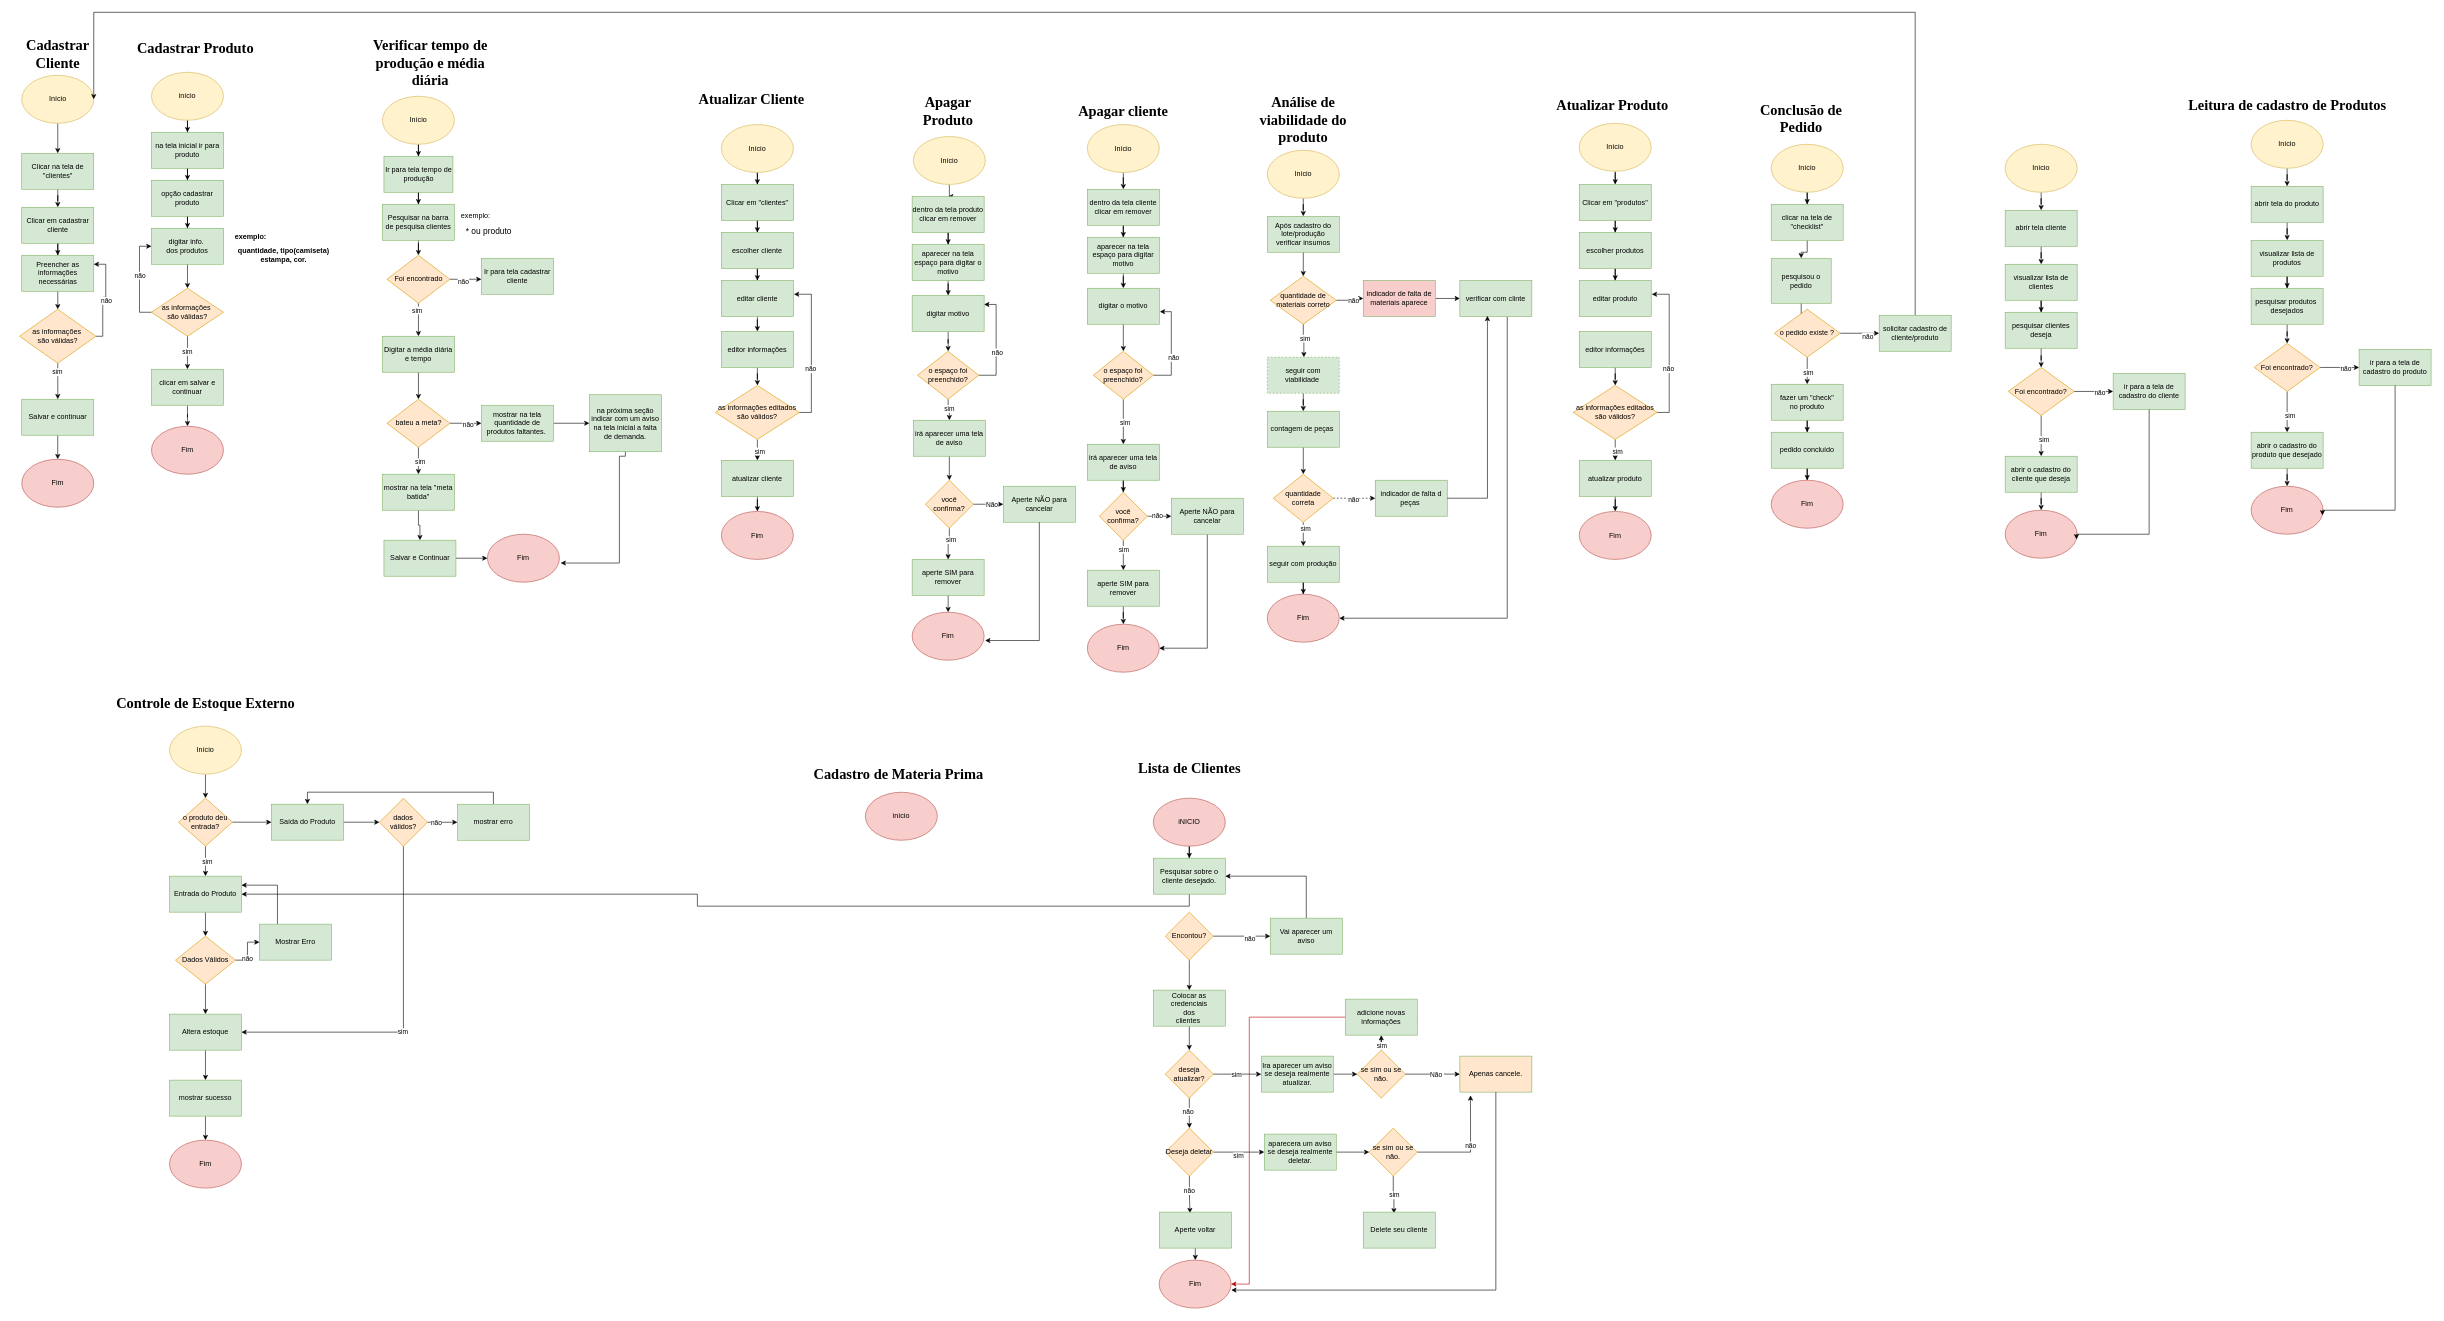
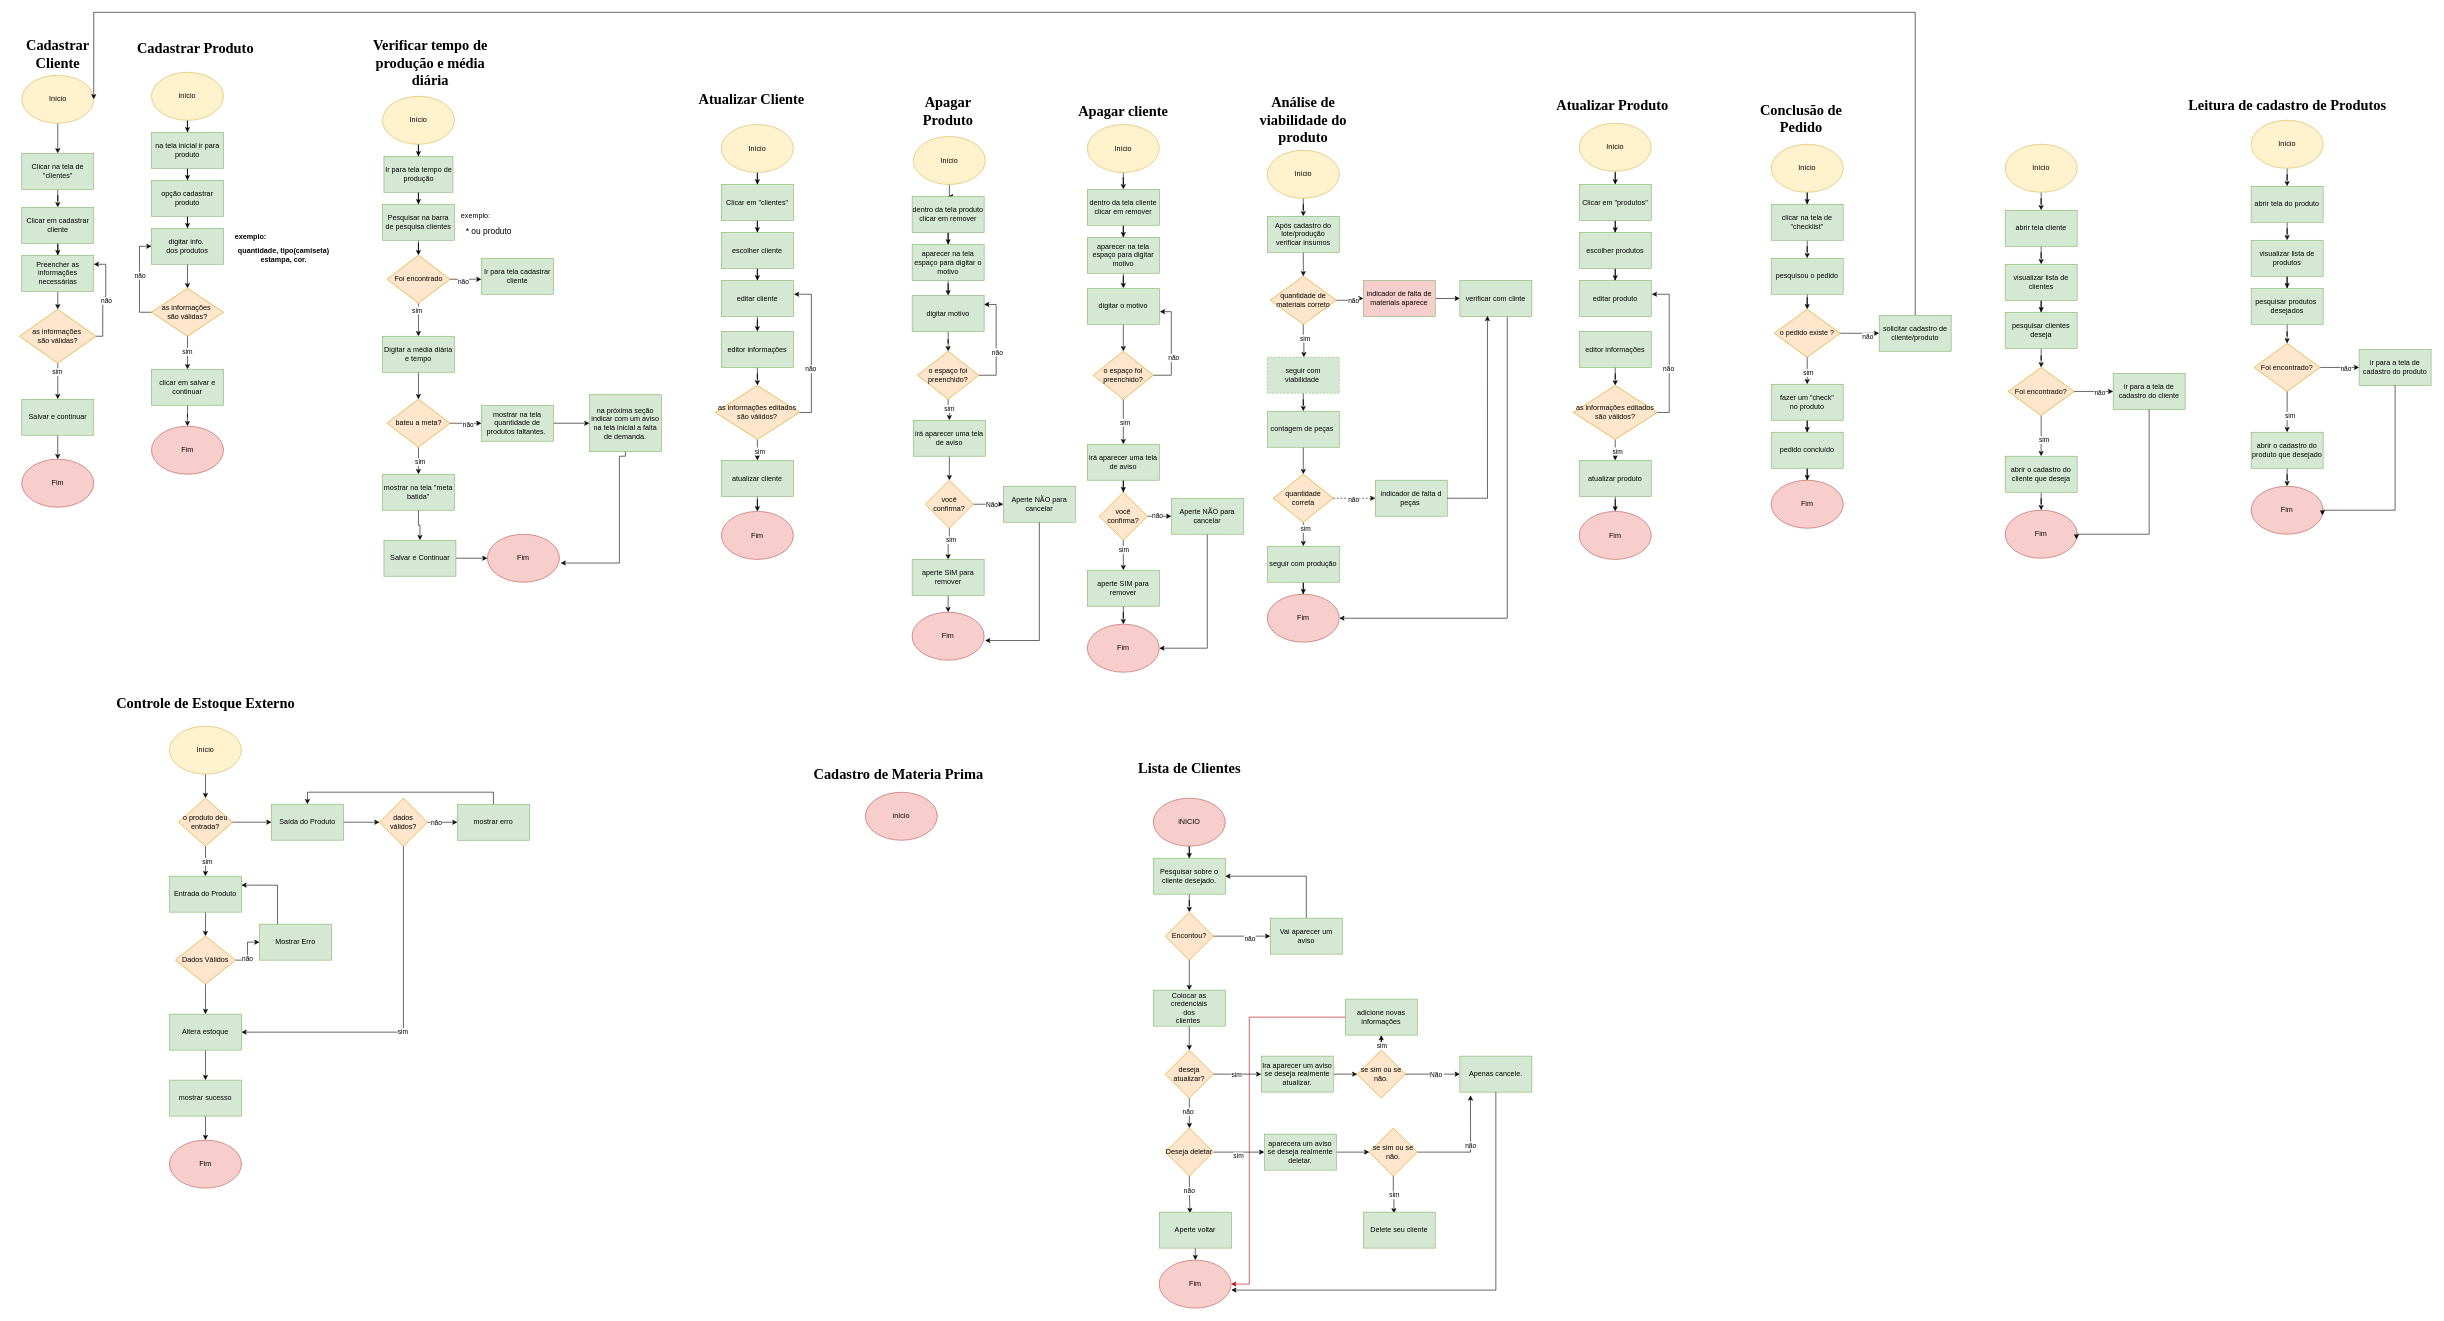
(1802, 281) -> (1808, 276)
(698, 900) -> (1190, 906)
(1496, 1074) -> (1496, 1074)
